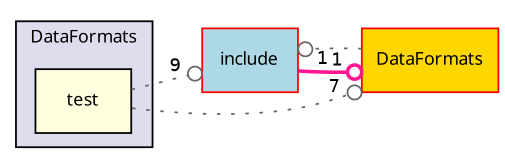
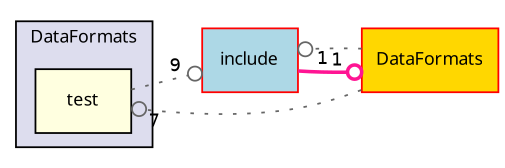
(241, 114) -> (255, 113)
